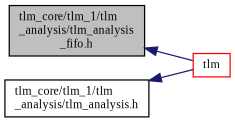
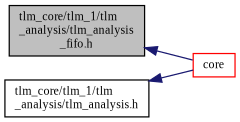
(212, 65) -> (214, 65)
